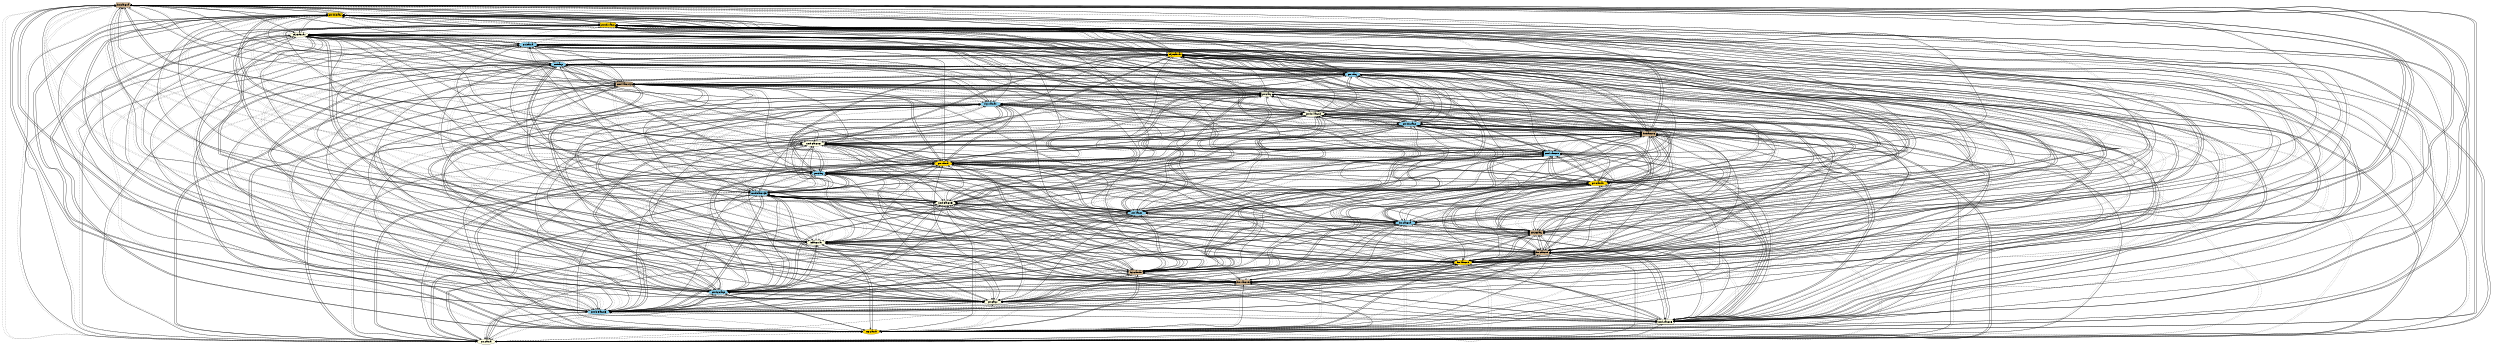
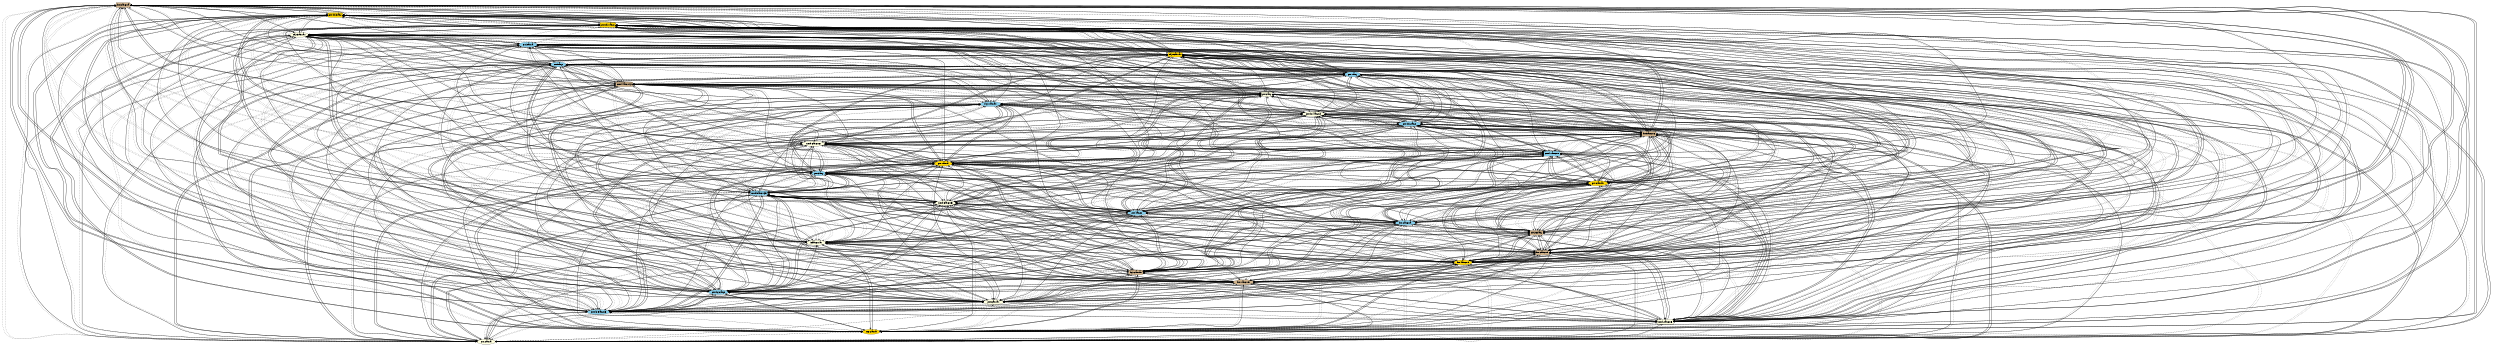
(1243, 282) -> (1243, 282)
(728, 302) -> (728, 302)
(993, 302) -> (993, 302)
